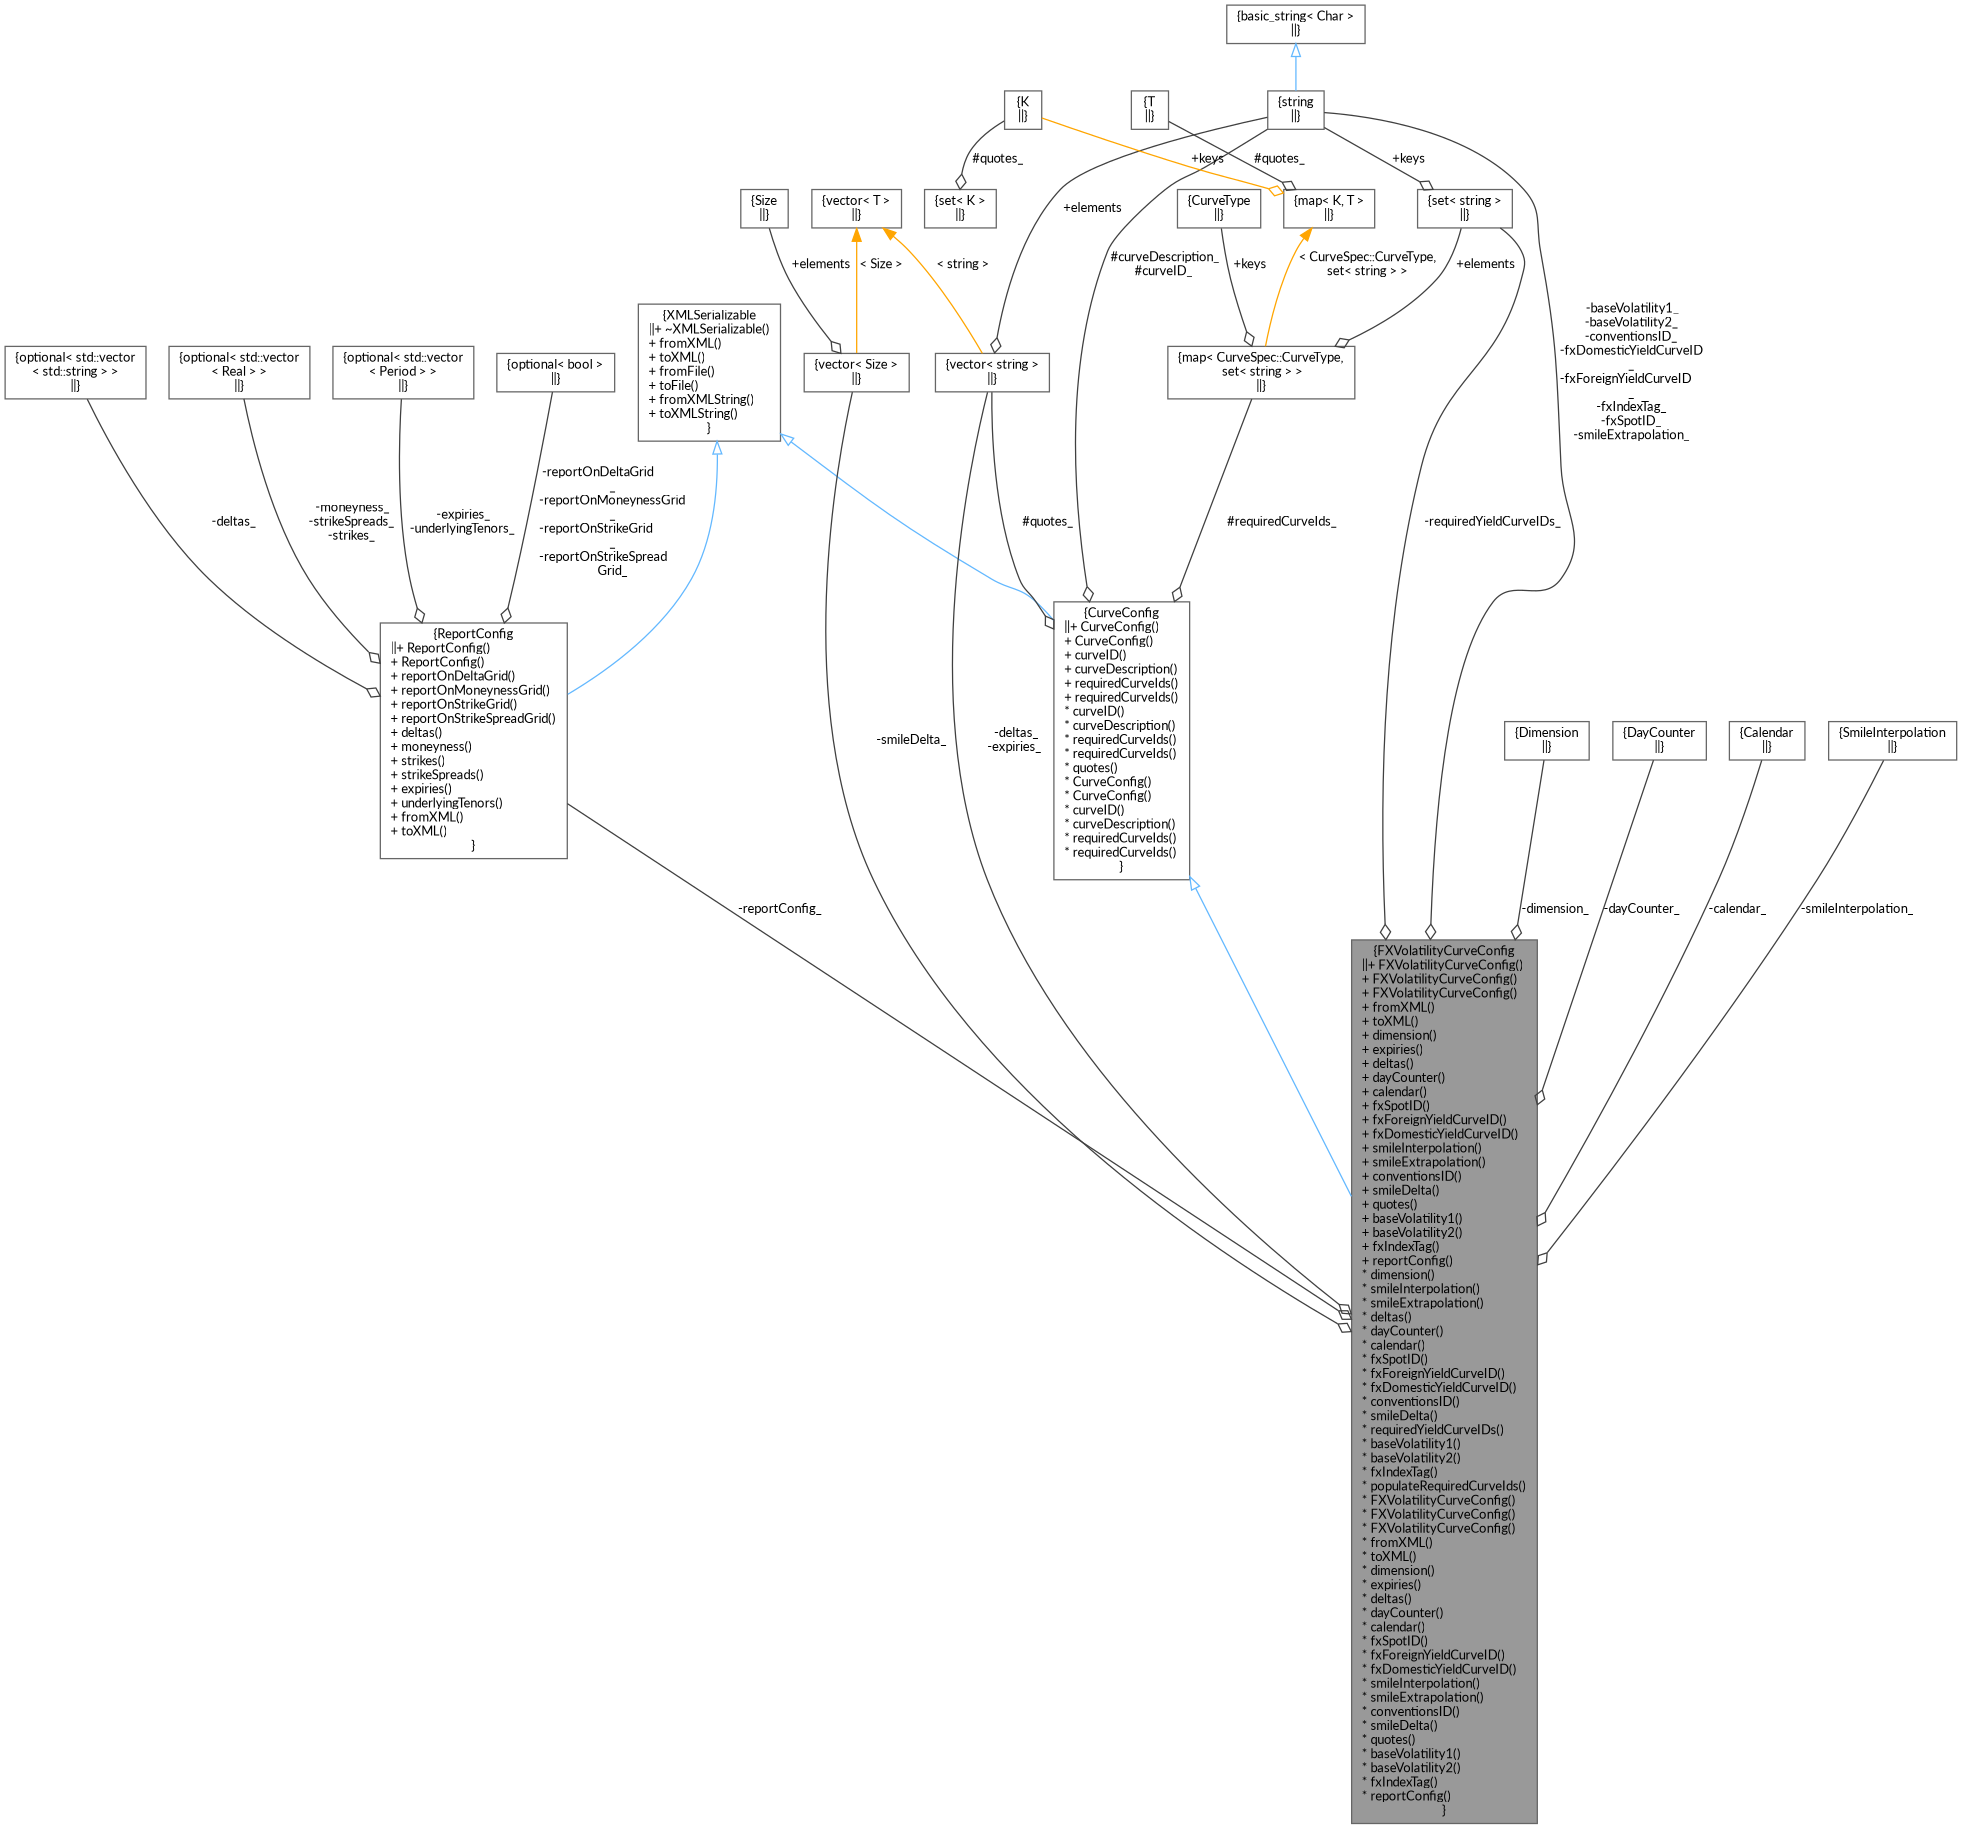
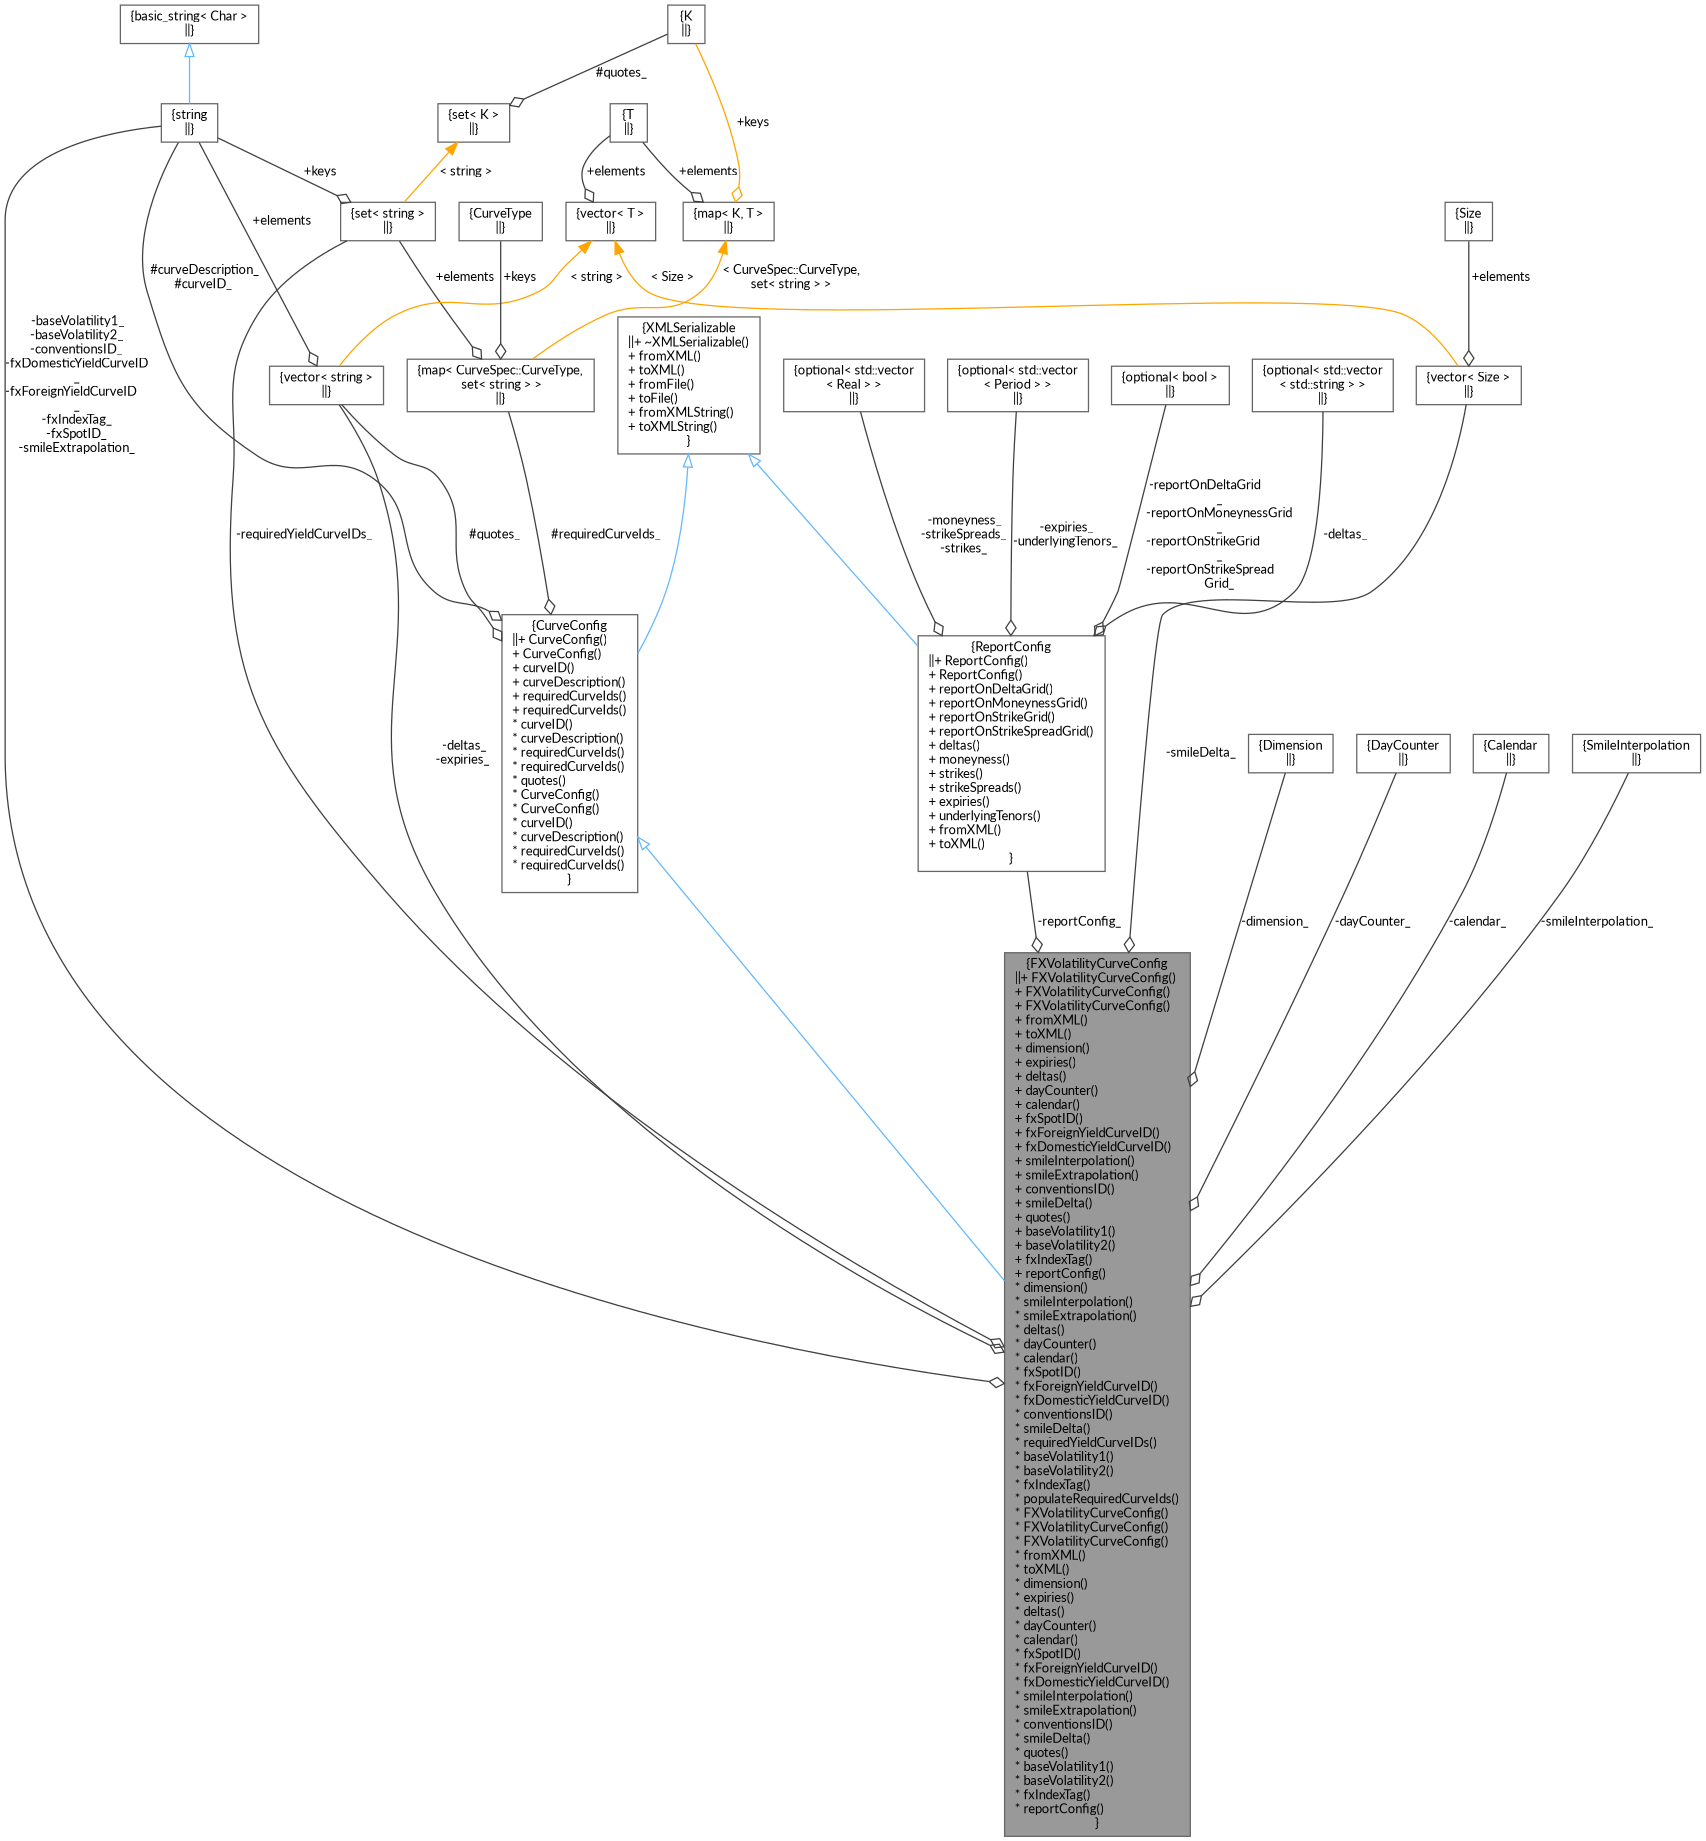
none -> (588, 158)
(1279, 159) -> (708, 172)
none -> (426, 177)
